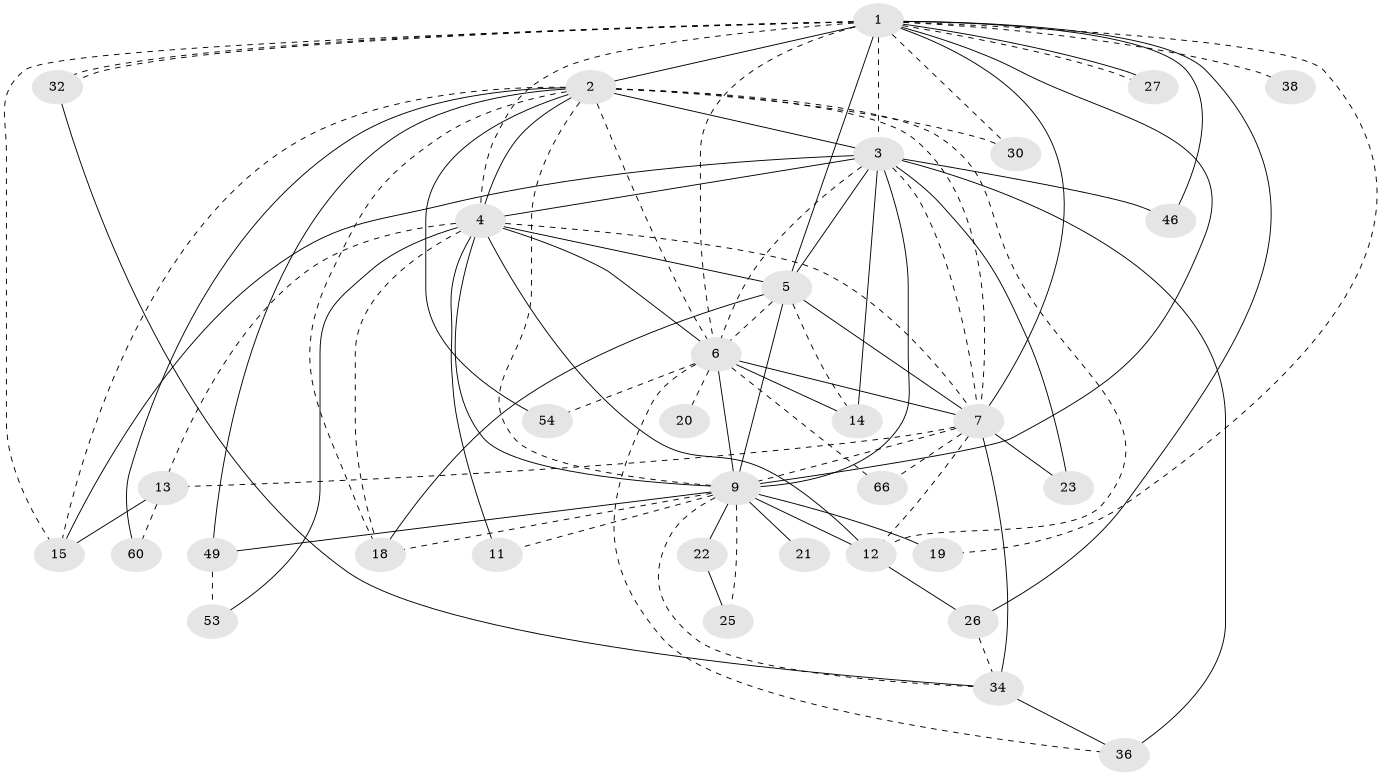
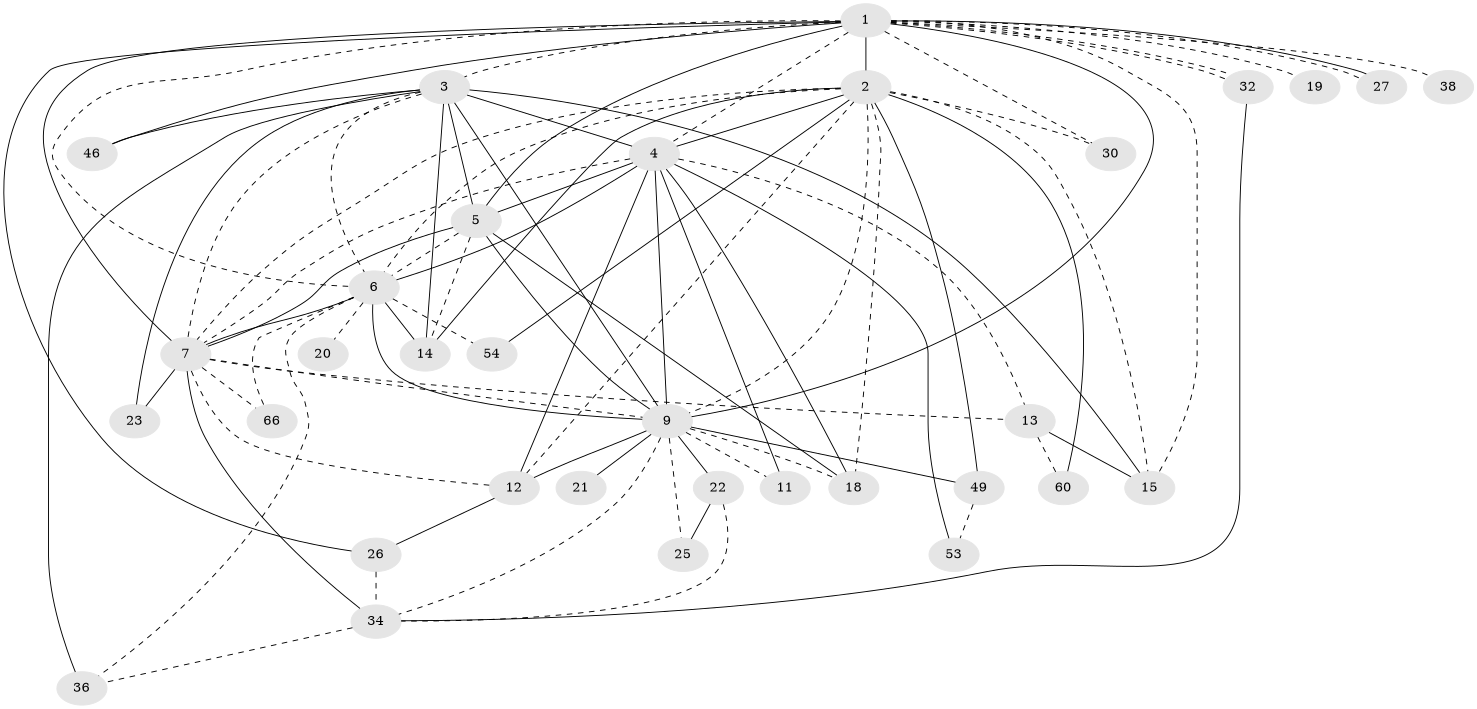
(735, 121) -> (604, 152)
(355, 362) -> (762, 317)
(844, 518) -> none
none -> (617, 608)
(1061, 722) -> (229, 655)
